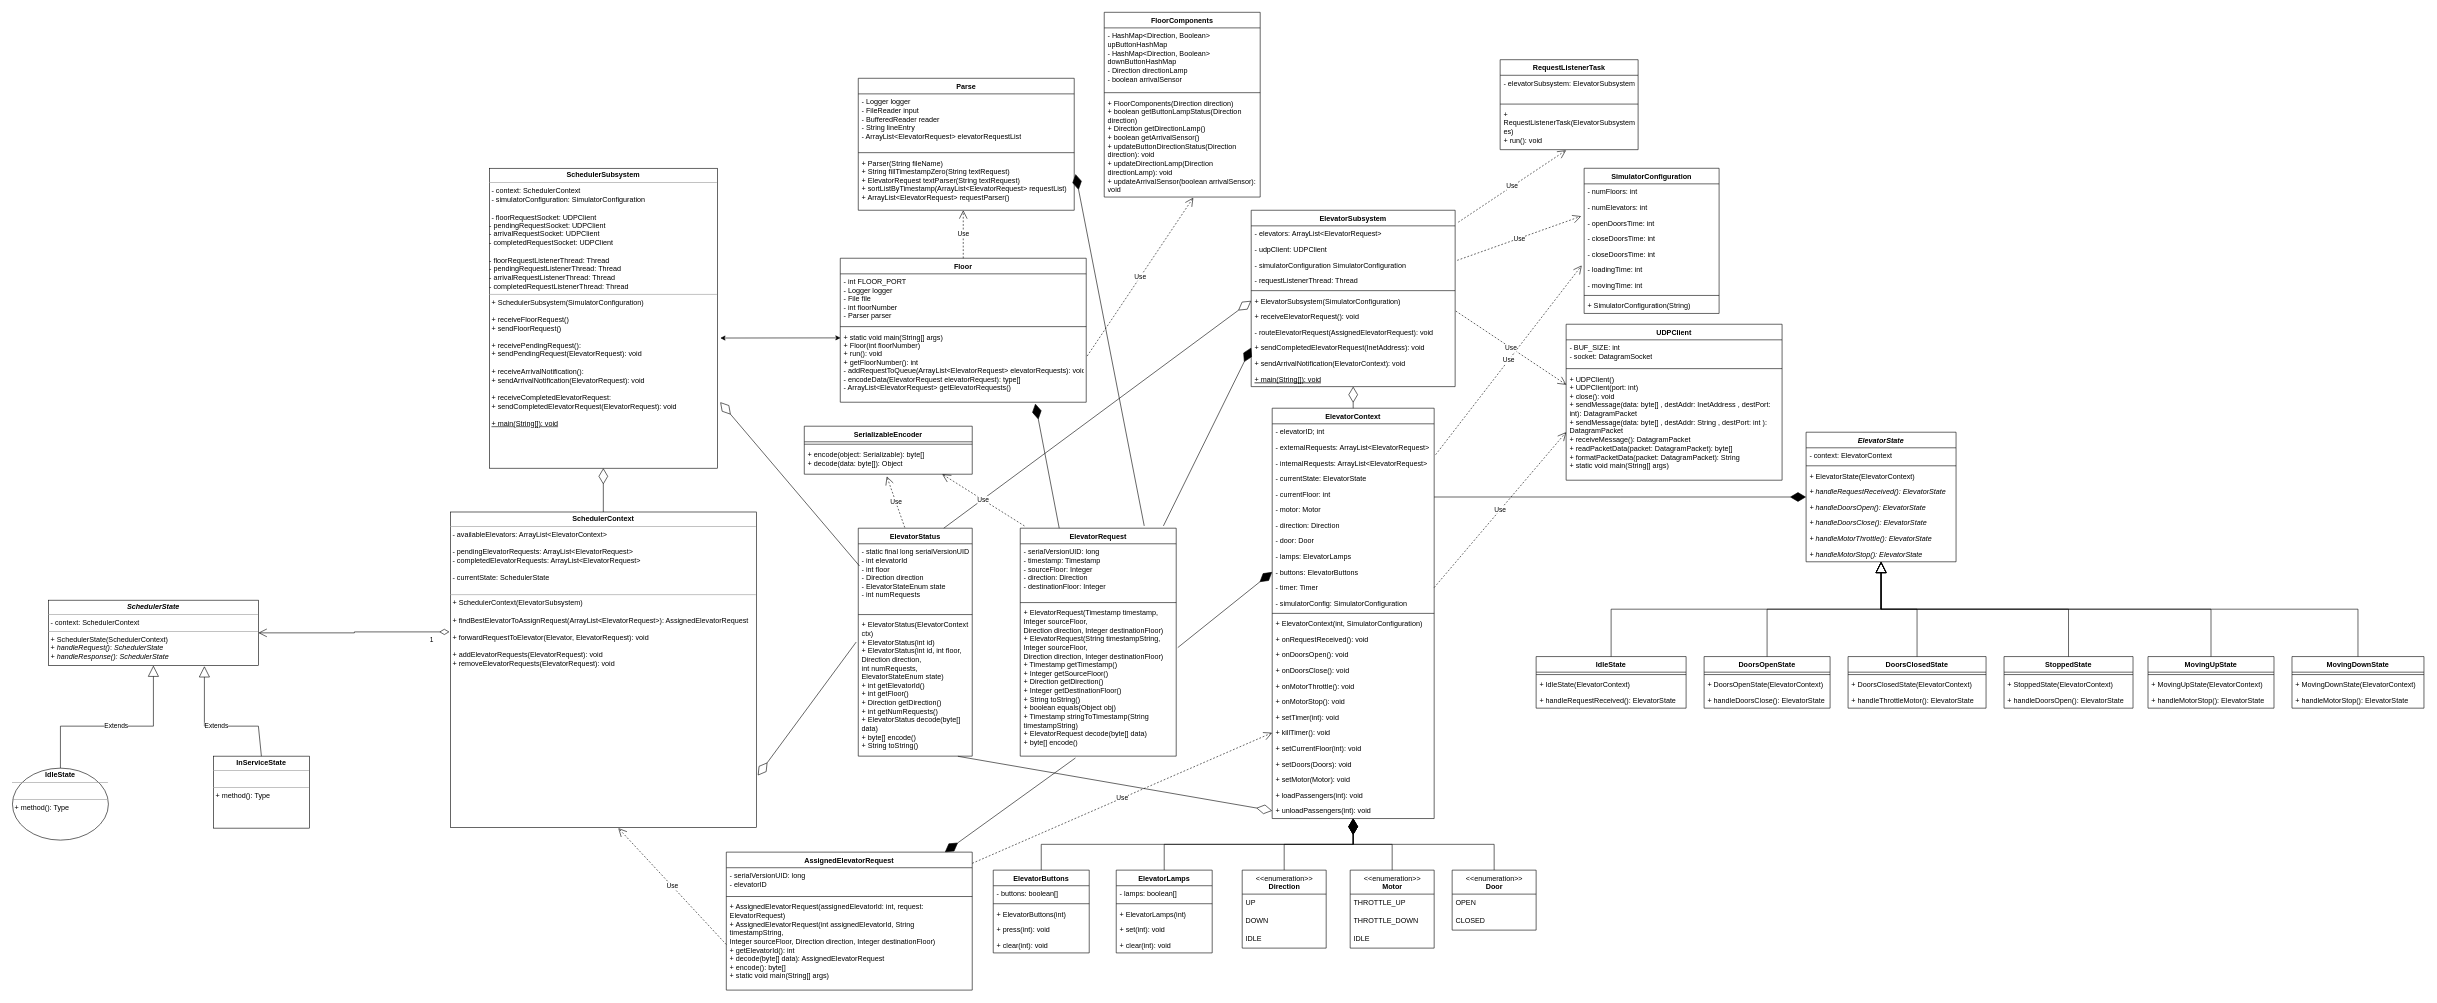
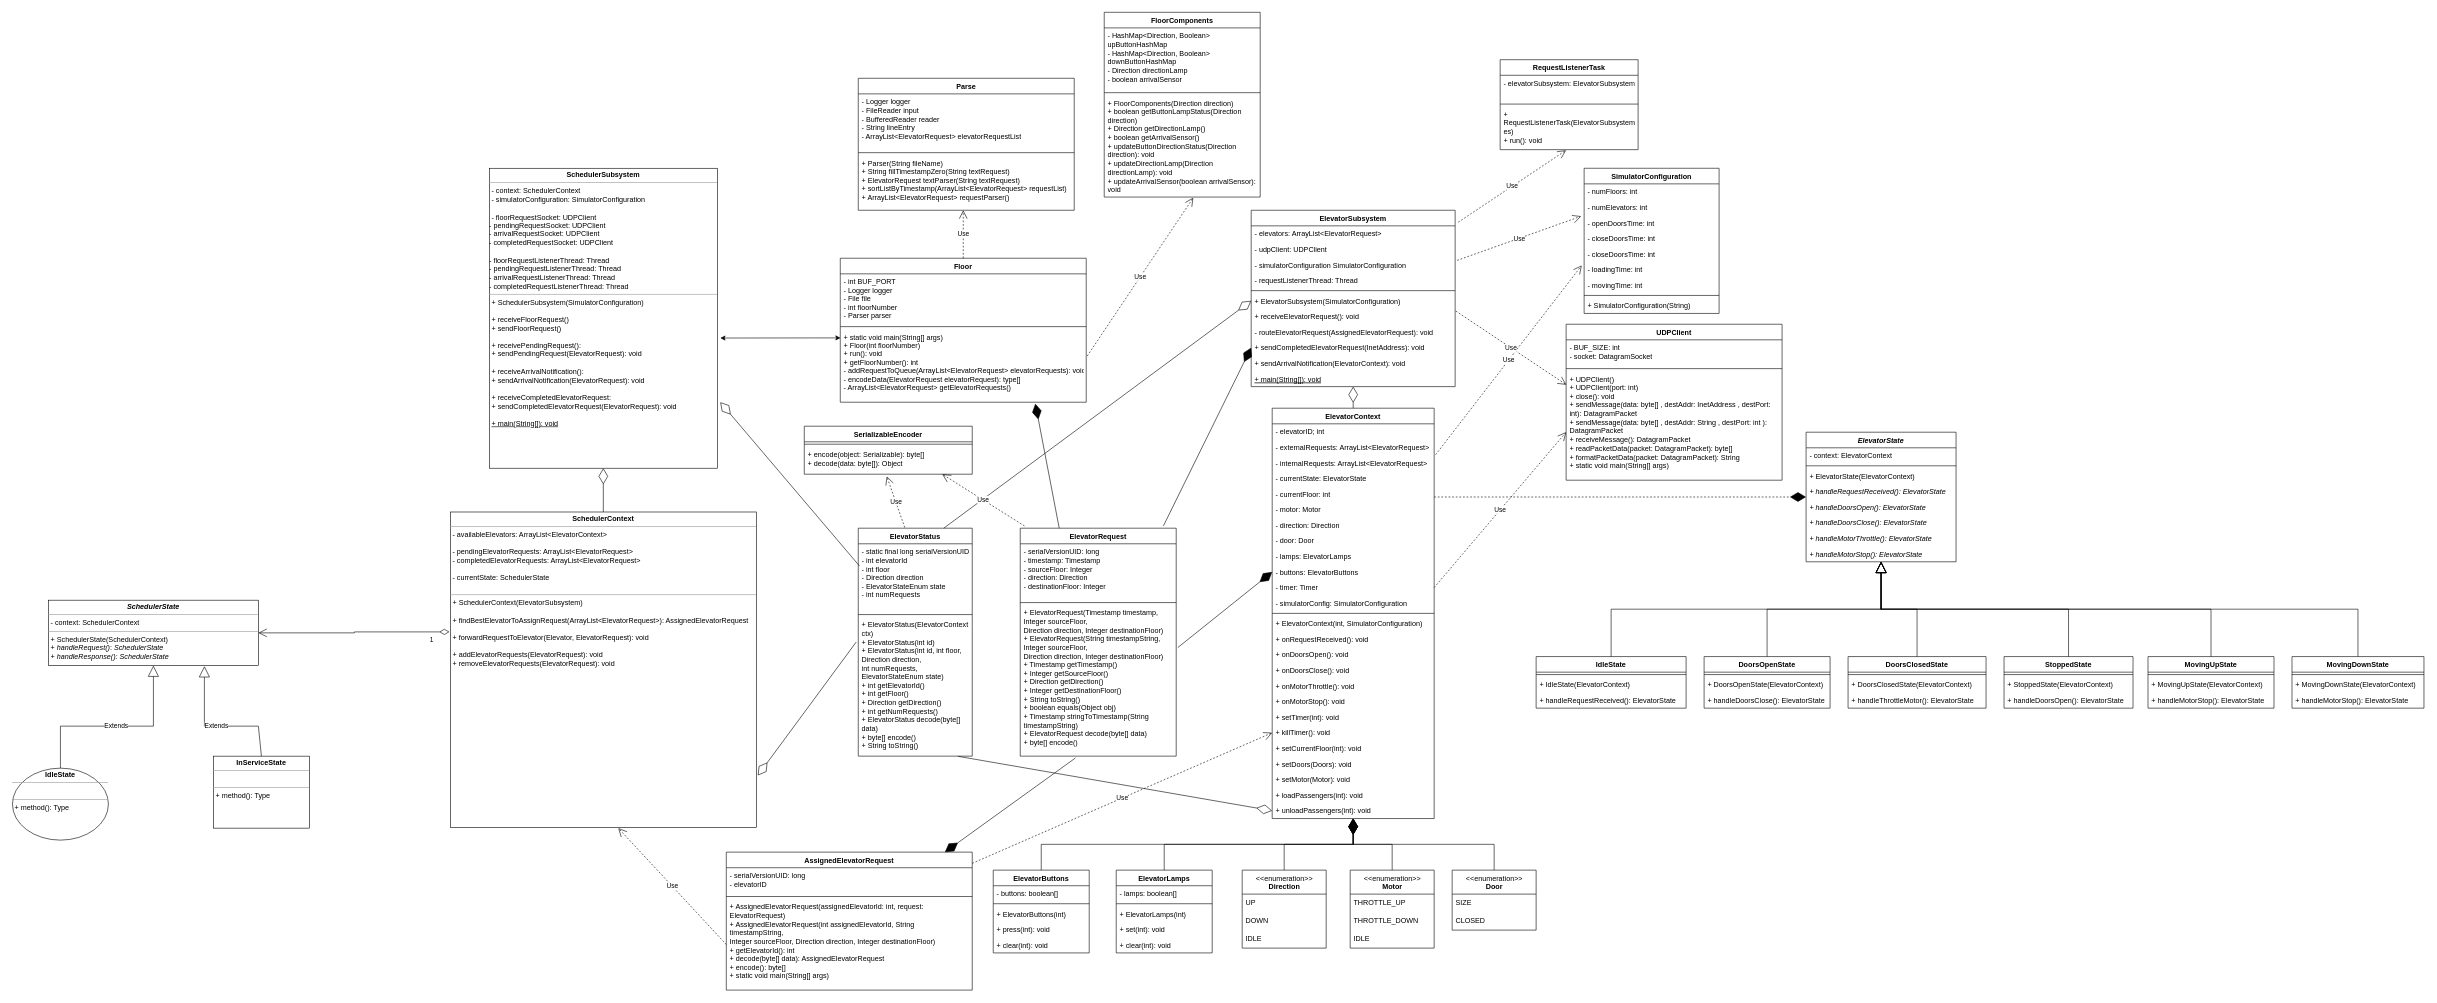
(873, 282) -> (869, 282)
(1111, 357) -> none
(1613, 497) -> (1613, 497)
(1464, 903) -> (1464, 903)
